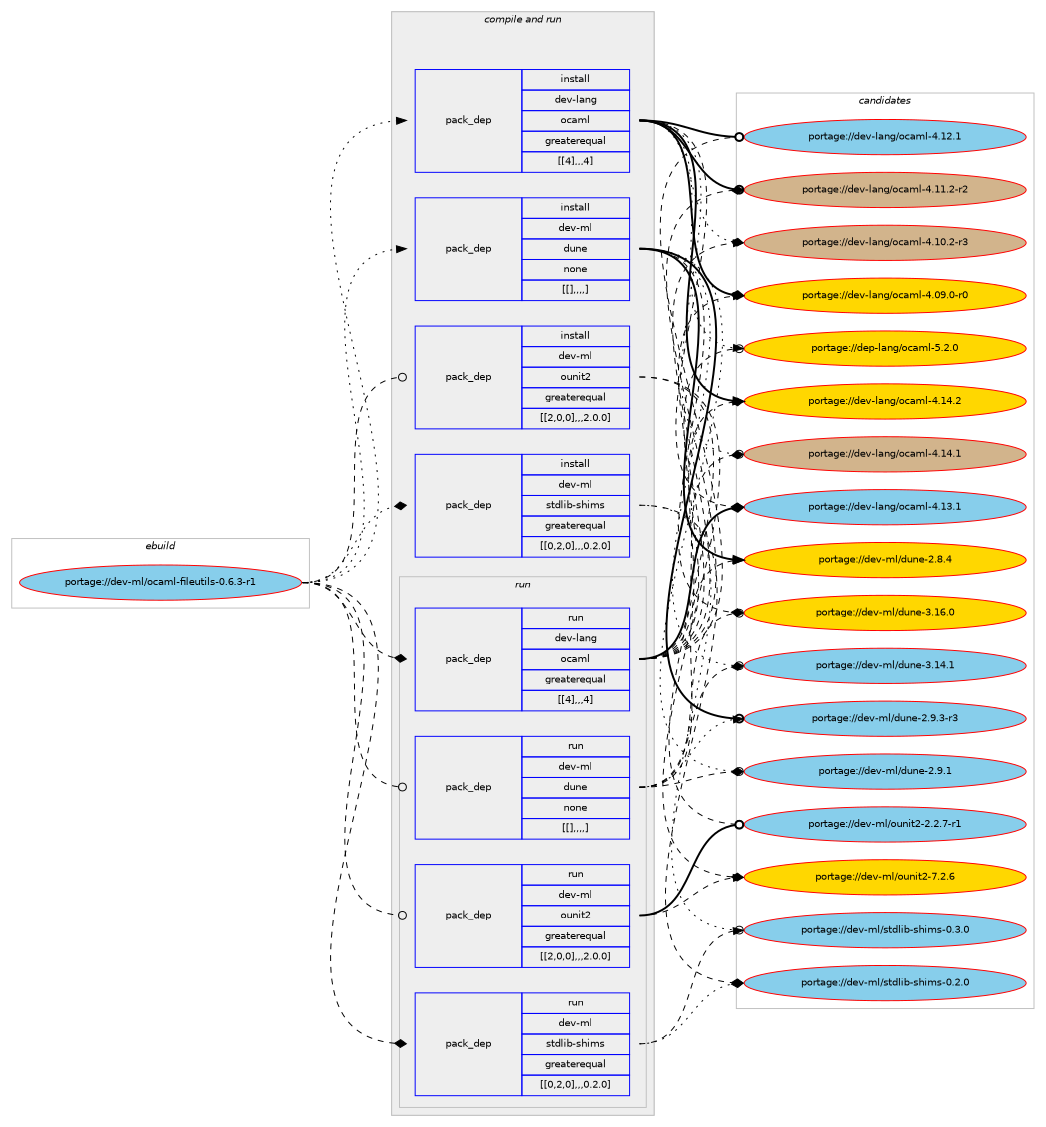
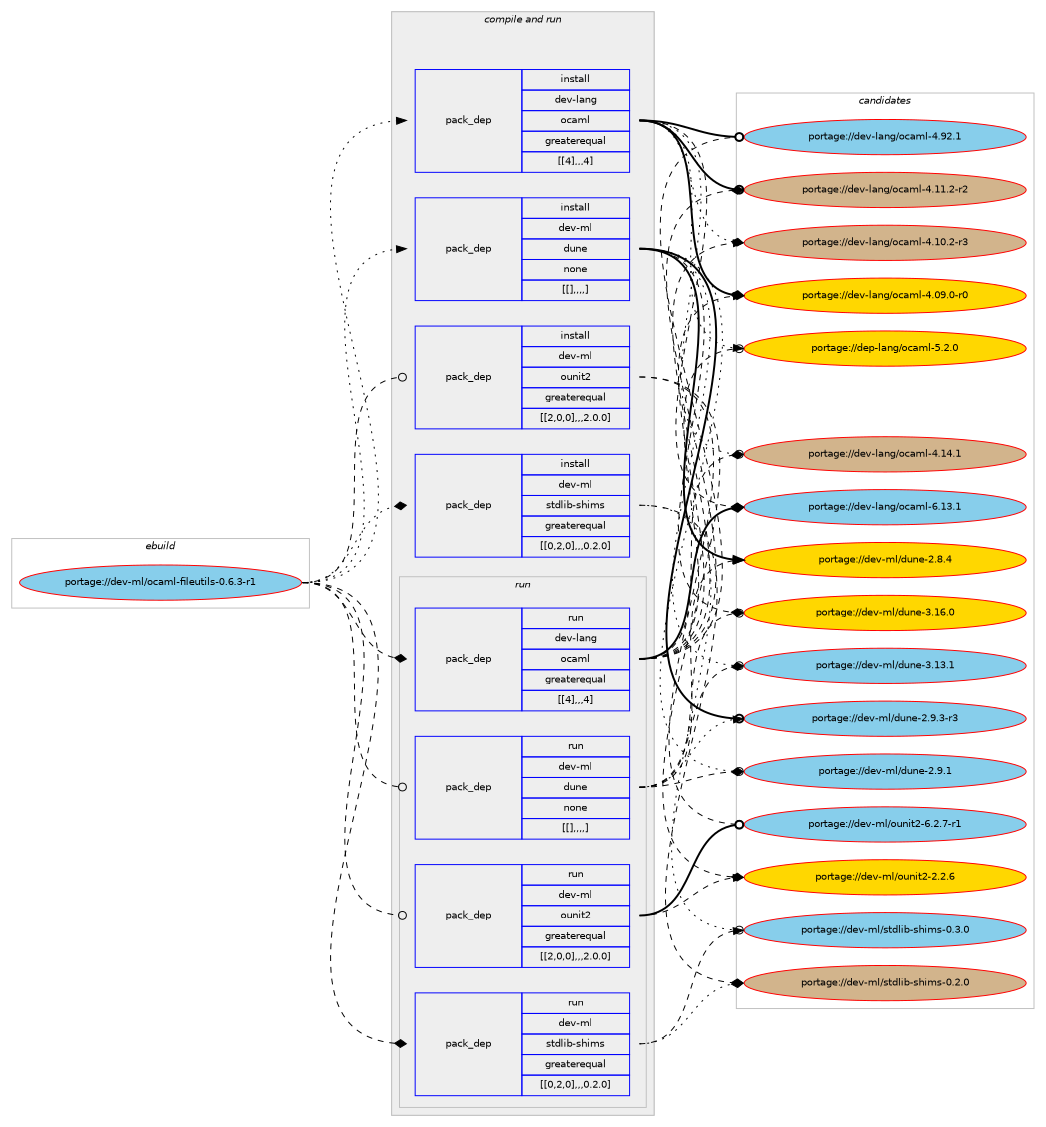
(885, 137) -> (885, 137)
(885, 401) -> none
(885, 507) -> (885, 507)
(885, 666) -> (885, 666)
(885, 824) -> (885, 824)
(885, 877) -> (885, 877)
(885, 983) -> (885, 983)
